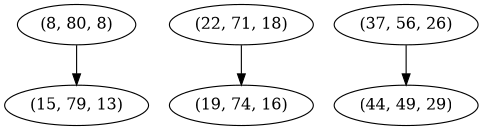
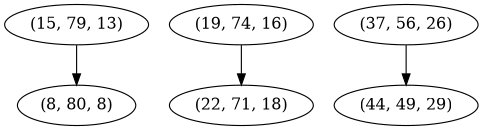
(77, 60) -> (77, 60)
(241, 60) -> (241, 60)
